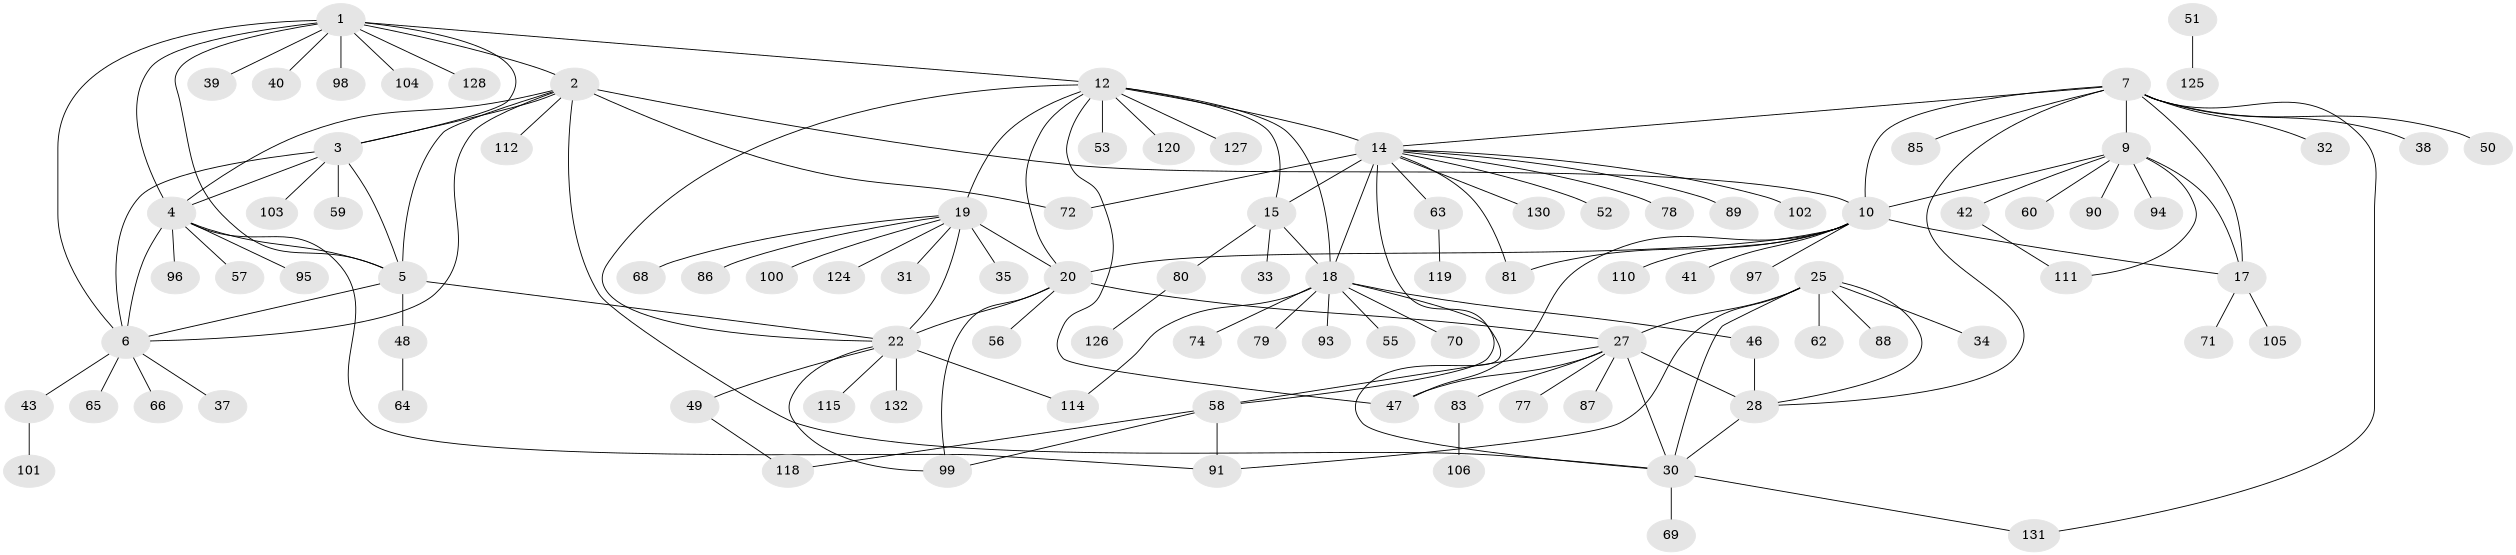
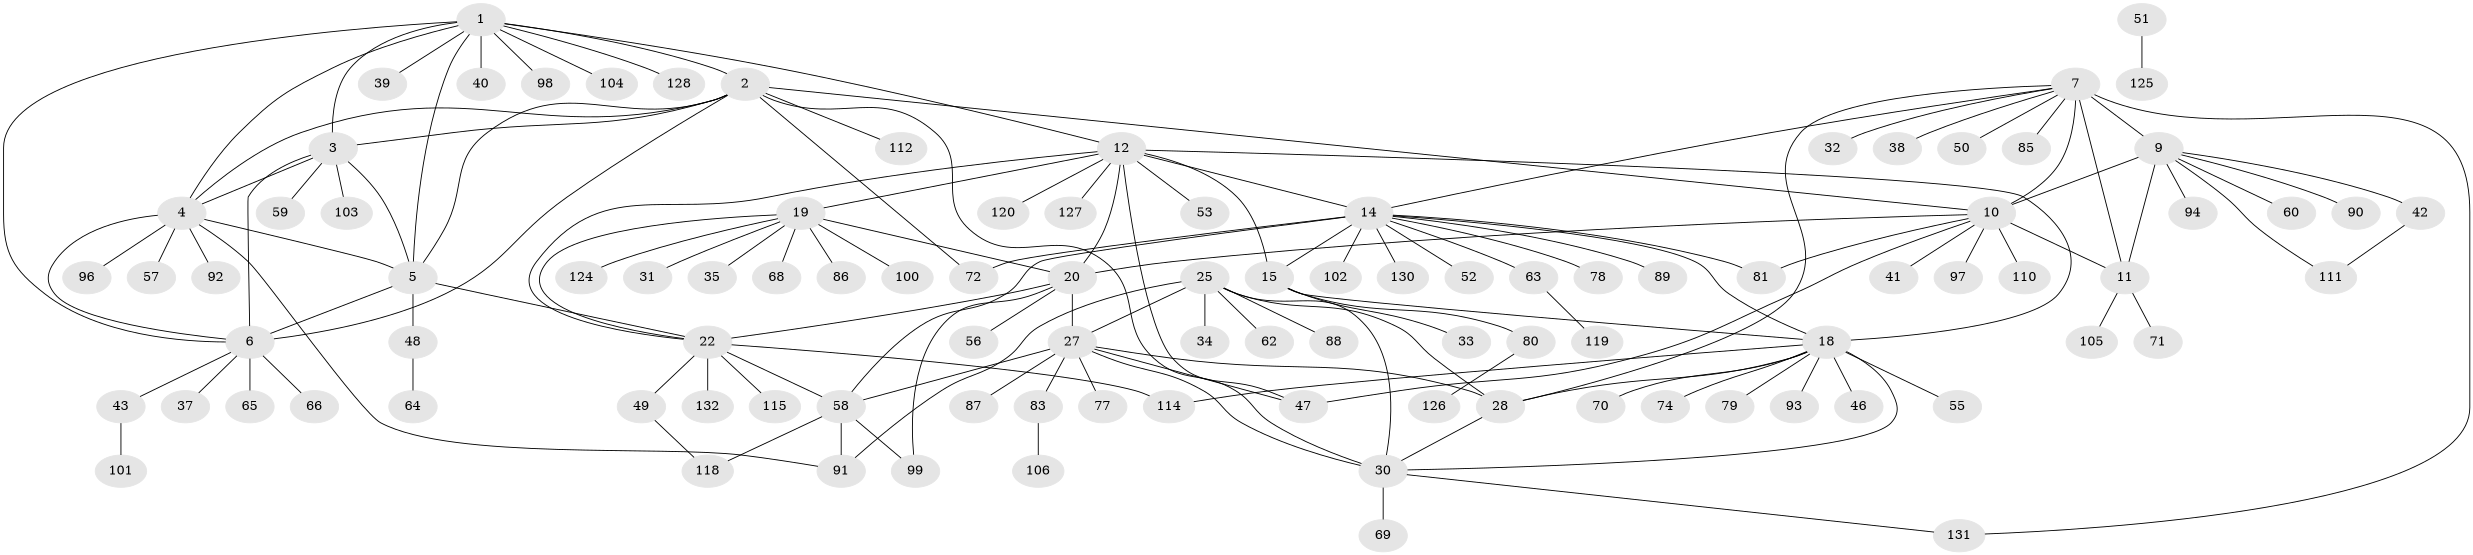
(304, 278) -> (216, 278)
(2242, 278) -> (2125, 278)
(1755, 375) -> (1644, 380)
(805, 433) -> (775, 374)
